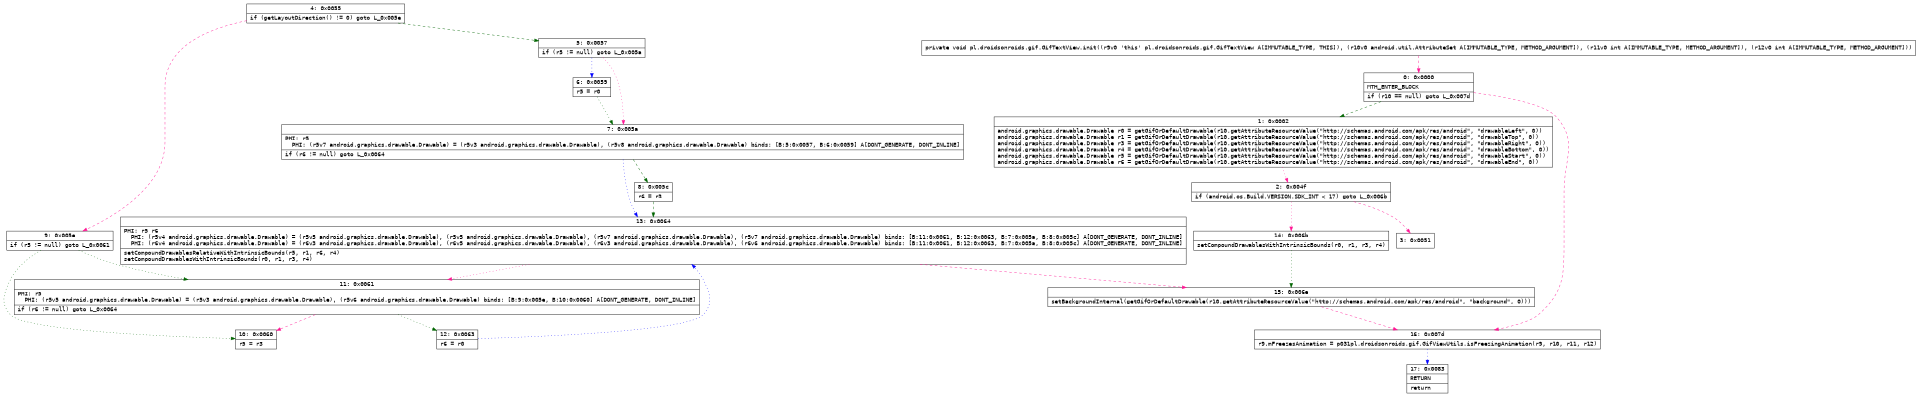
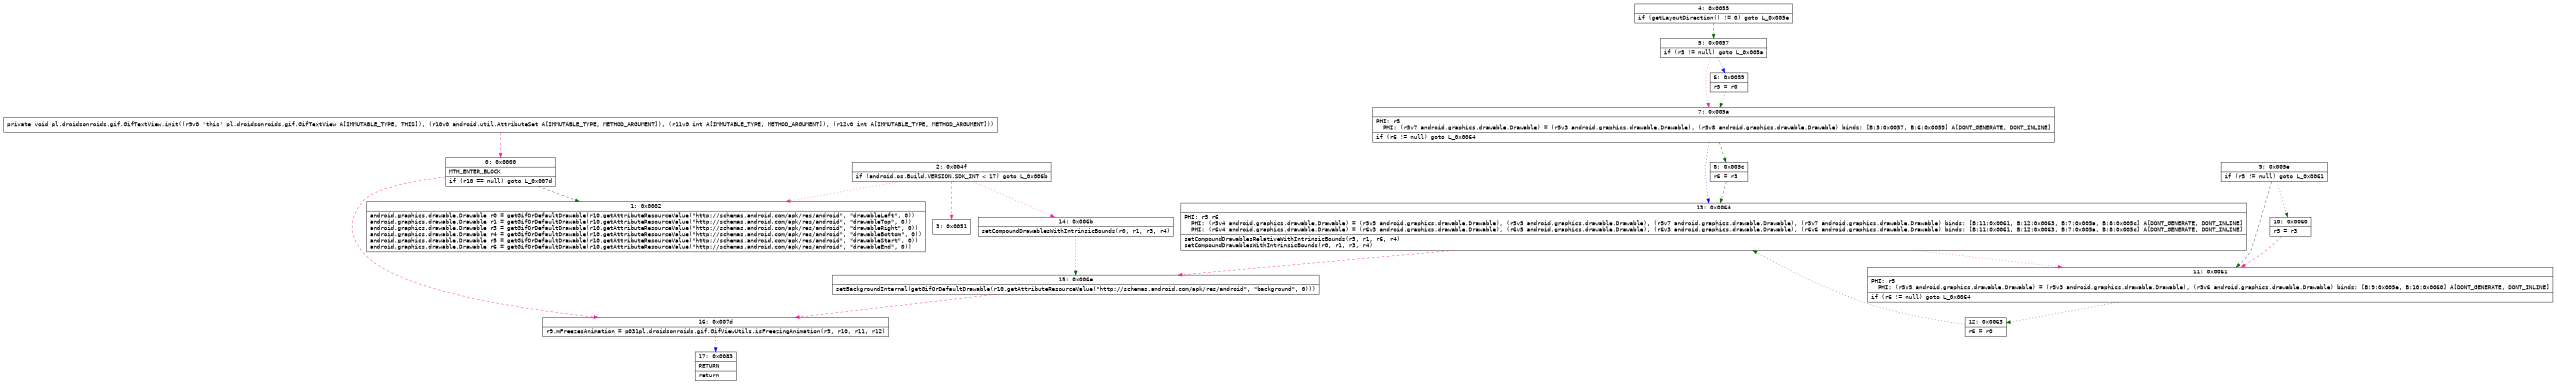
(165, 119) -> none
(1284, 173) -> (845, 191)
(130, 268) -> (2259, 225)
(298, 322) -> (2264, 252)
(618, 331) -> (1857, 300)
